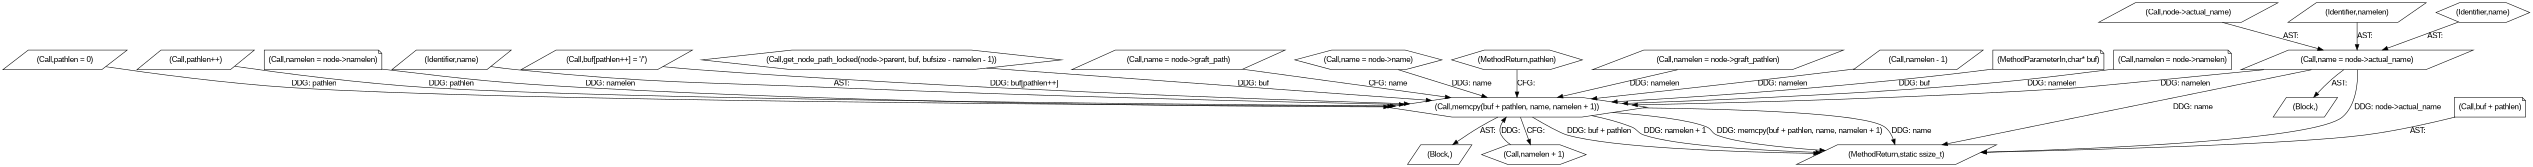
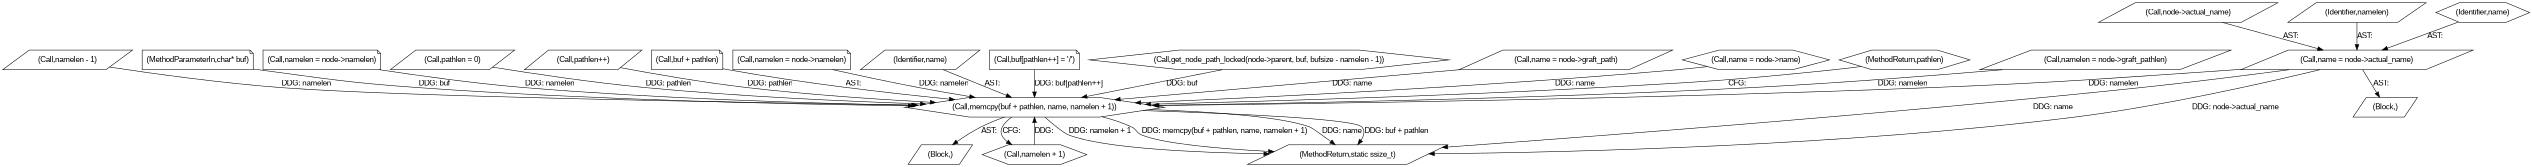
(607, 60) -> (1034, 60)
(1388, 84) -> (1352, 84)
(2222, 145) -> (836, 86)
